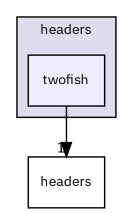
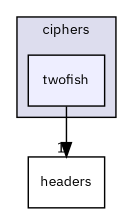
(66, 30) -> (66, 30)
